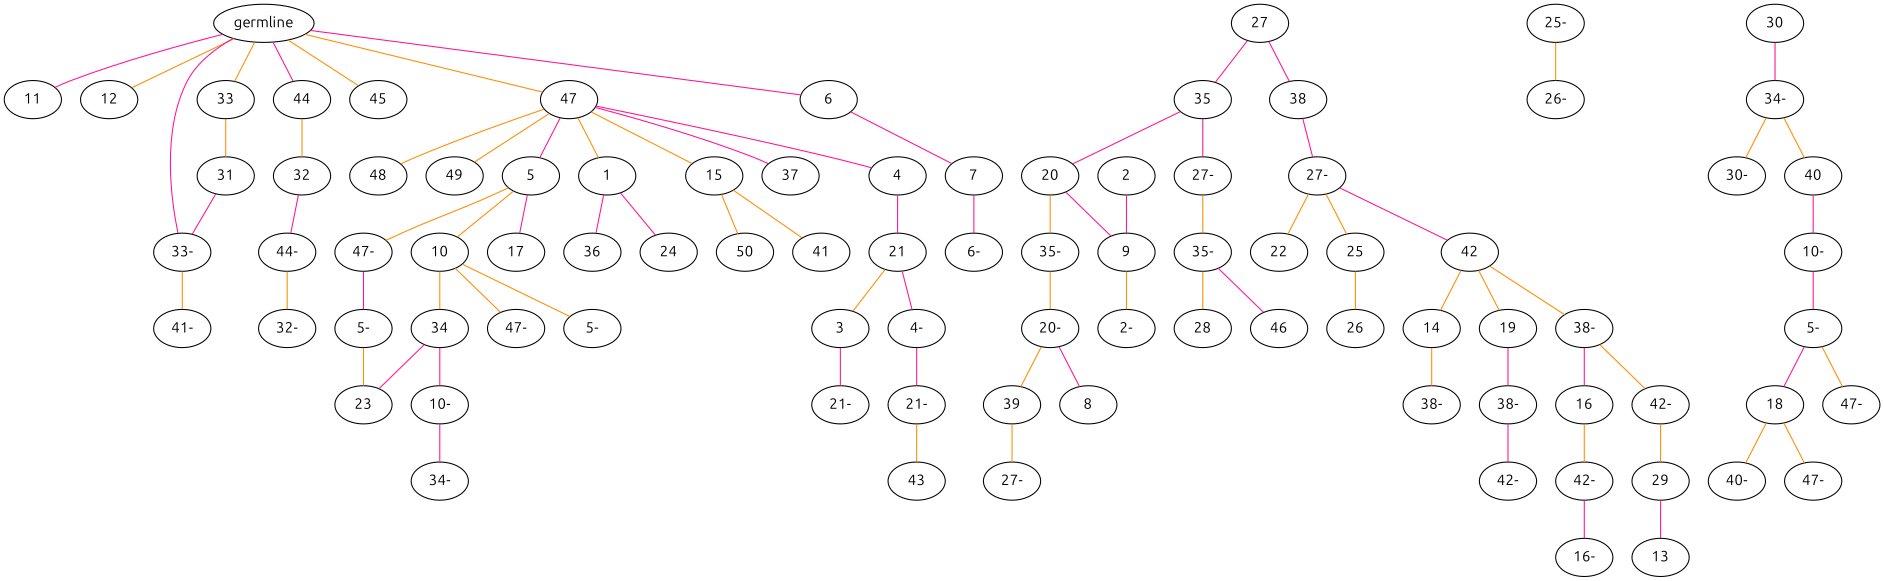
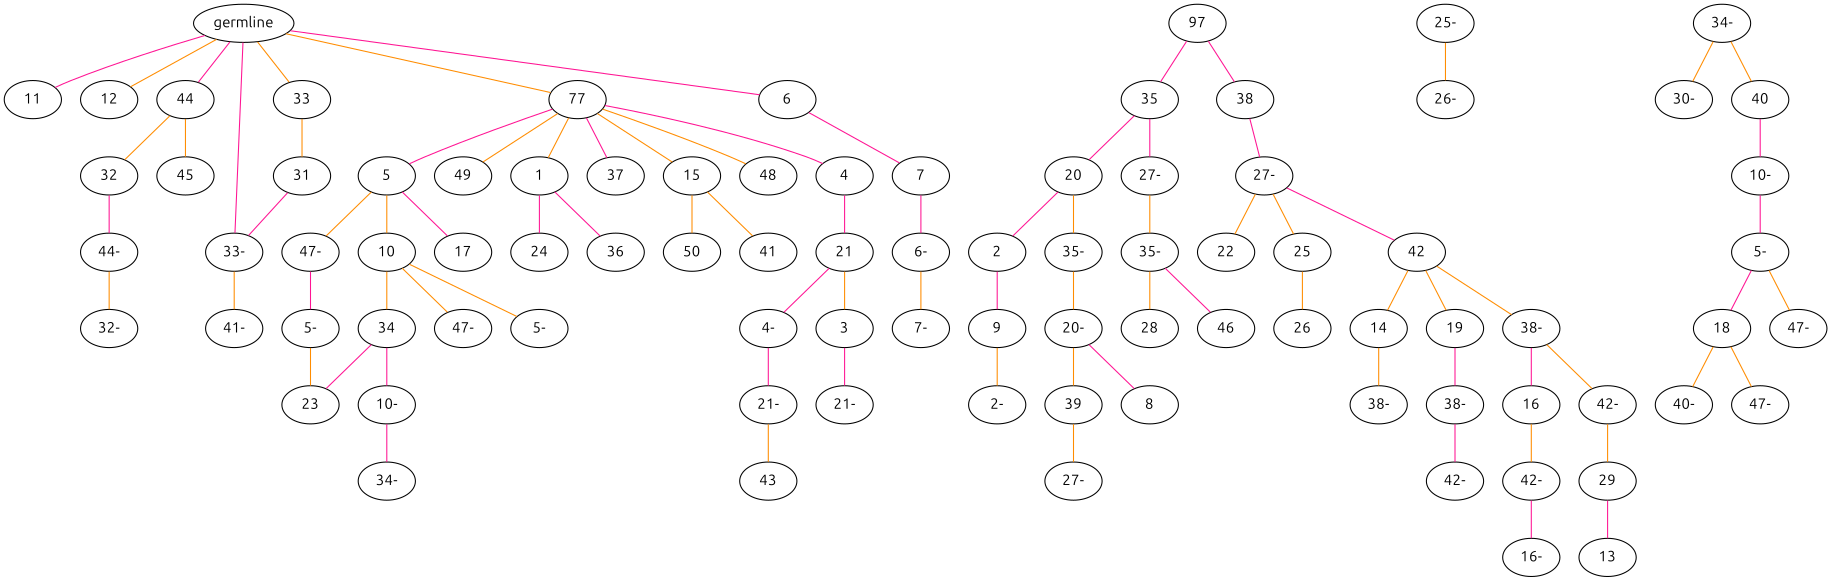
(1260, 23) -> (1197, 23)
(1775, 23) -> none
(323, 63) -> (185, 138)
(569, 100) -> (578, 100)
(1088, 214) -> (1035, 214)
none -> (921, 329)
